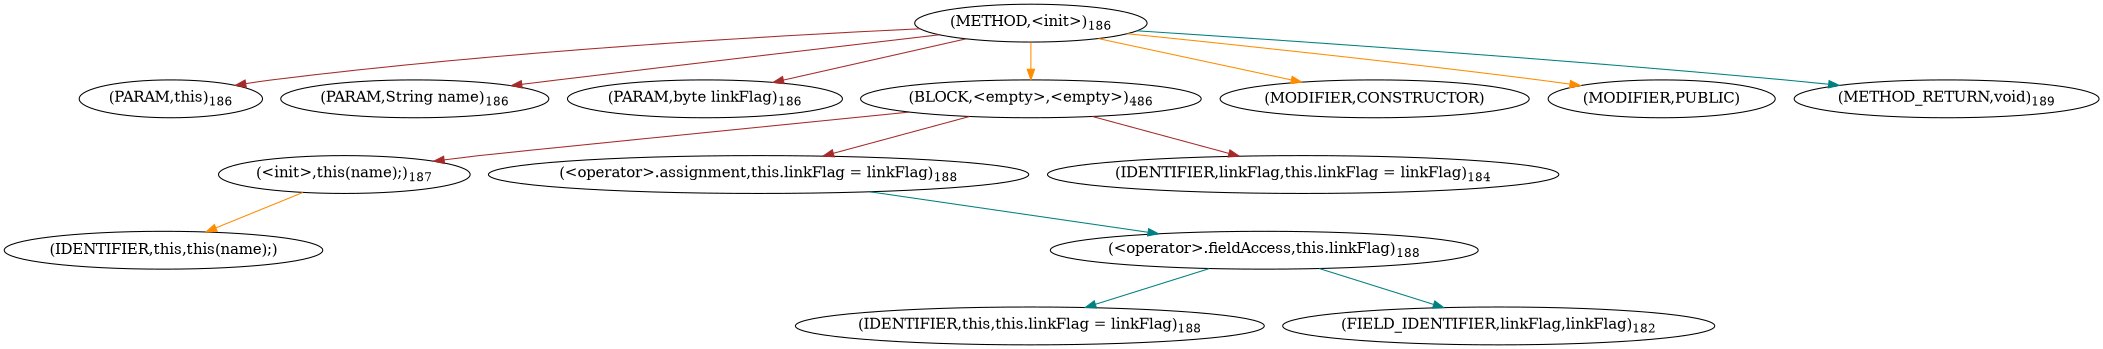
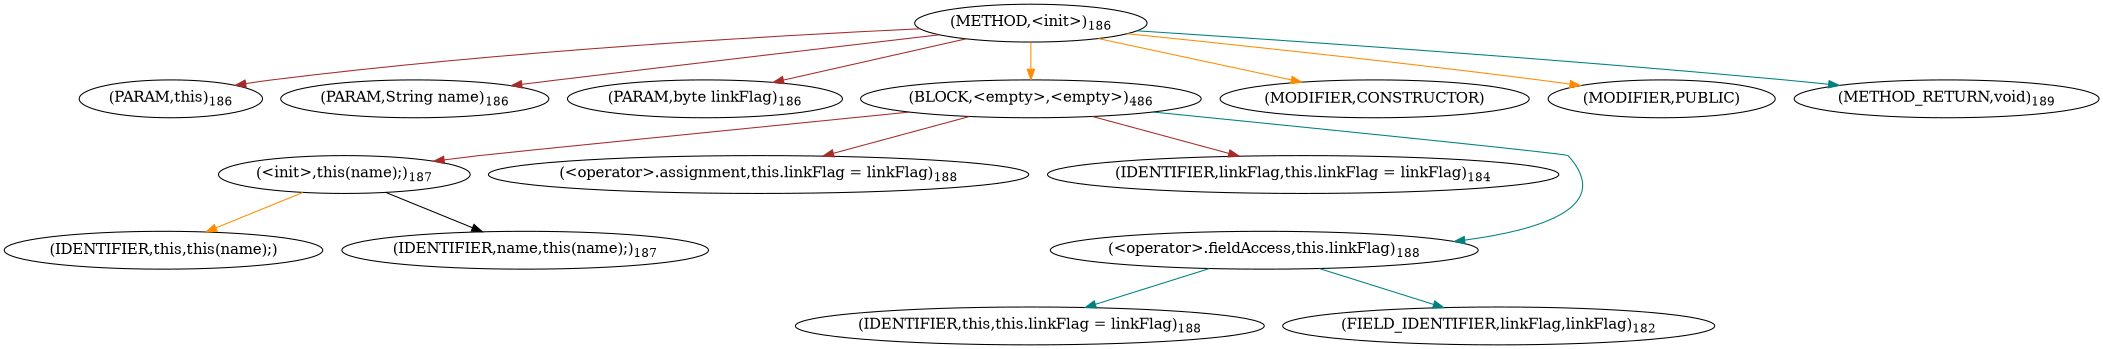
(1009, 212) -> (1446, 142)
none -> (525, 250)
